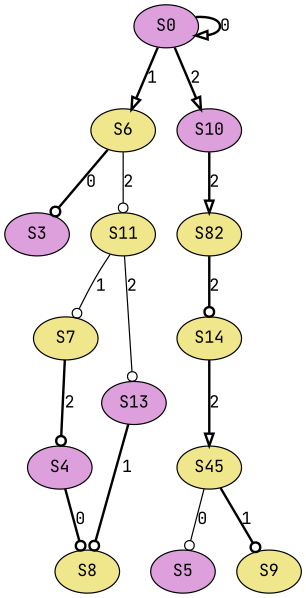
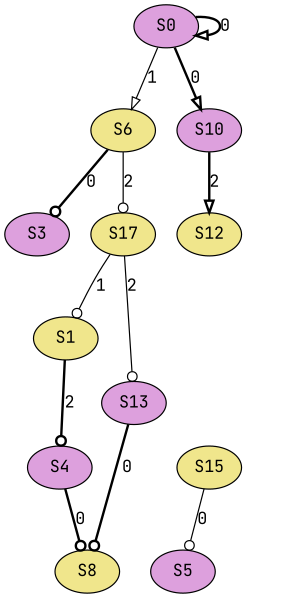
(147, 73) -> (147, 73)
(196, 78) -> (196, 78)
(123, 234) -> (123, 234)
(209, 234) -> (209, 234)
(66, 338) -> (66, 338)
(209, 338) -> none
(127, 468) -> (127, 468)
(209, 468) -> (209, 468)
(269, 572) -> none
